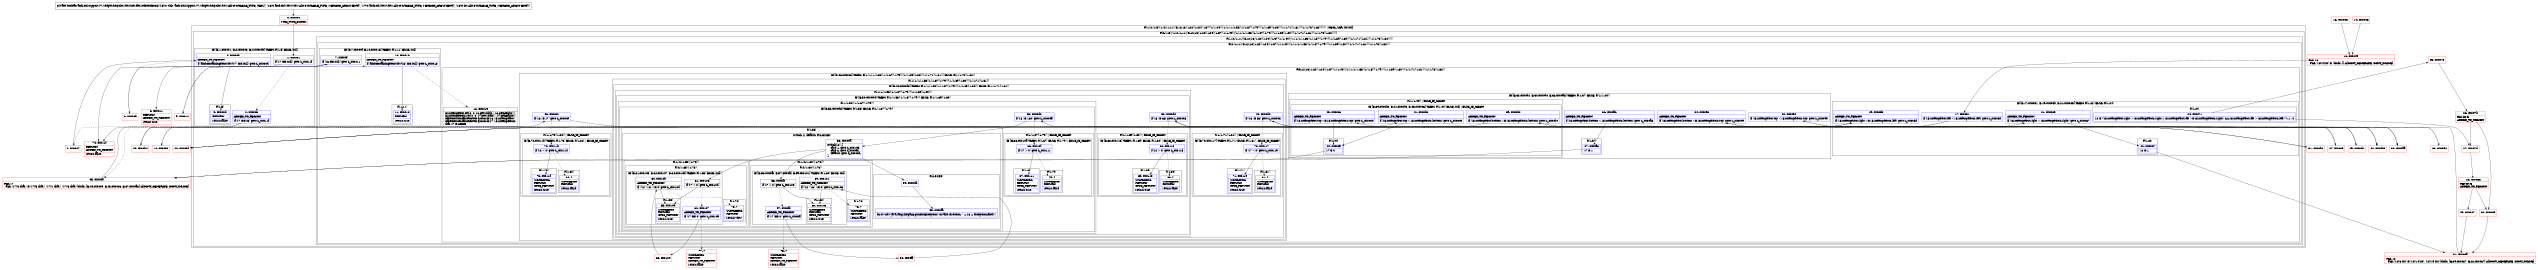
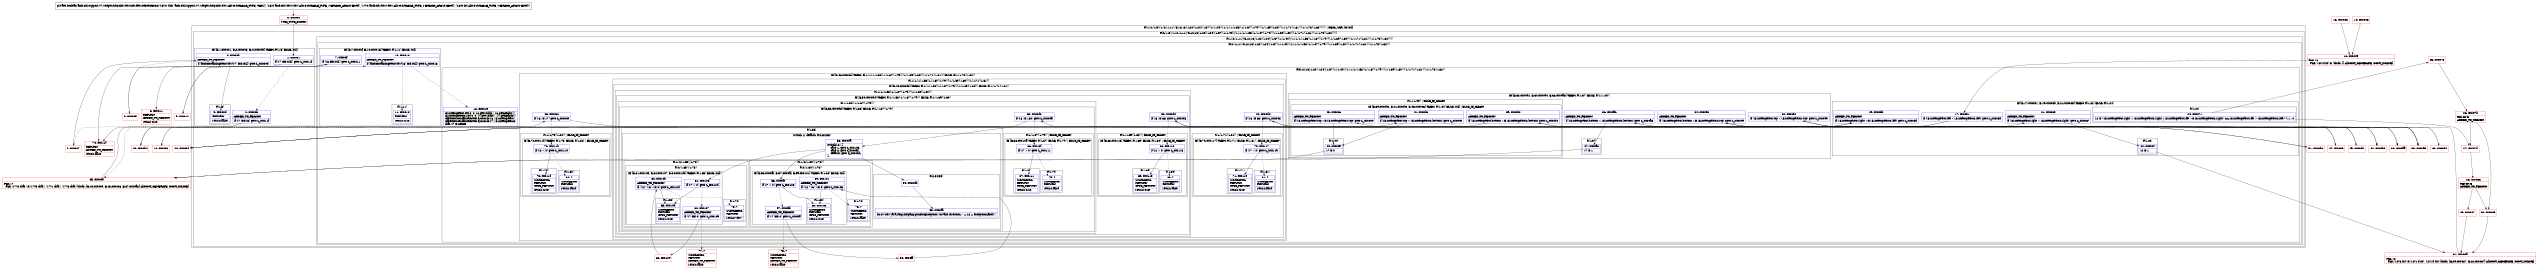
(402, 88) -> (402, 88)
none -> (2419, 149)
